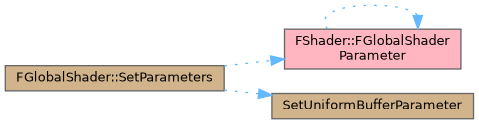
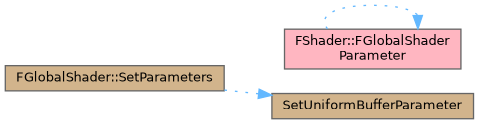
(248, 63) -> none
